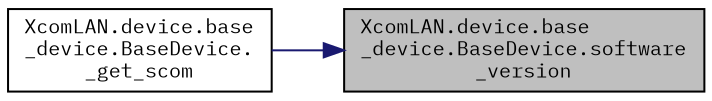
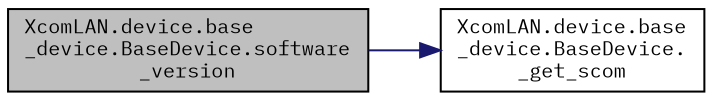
(298, 50) -> (394, 50)
